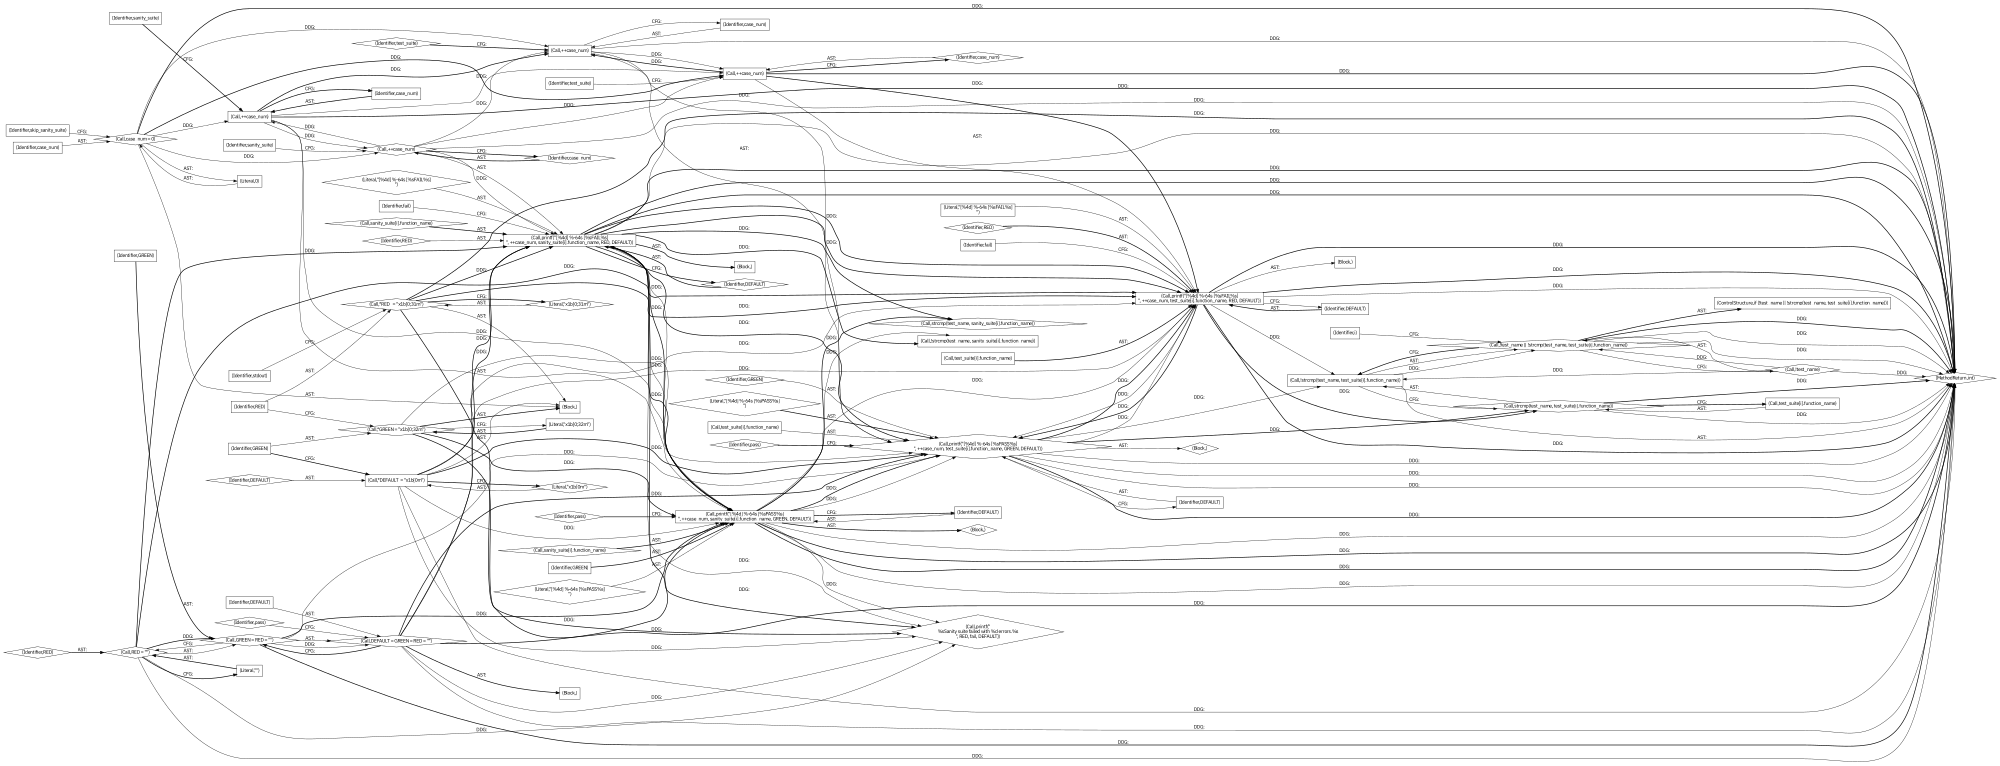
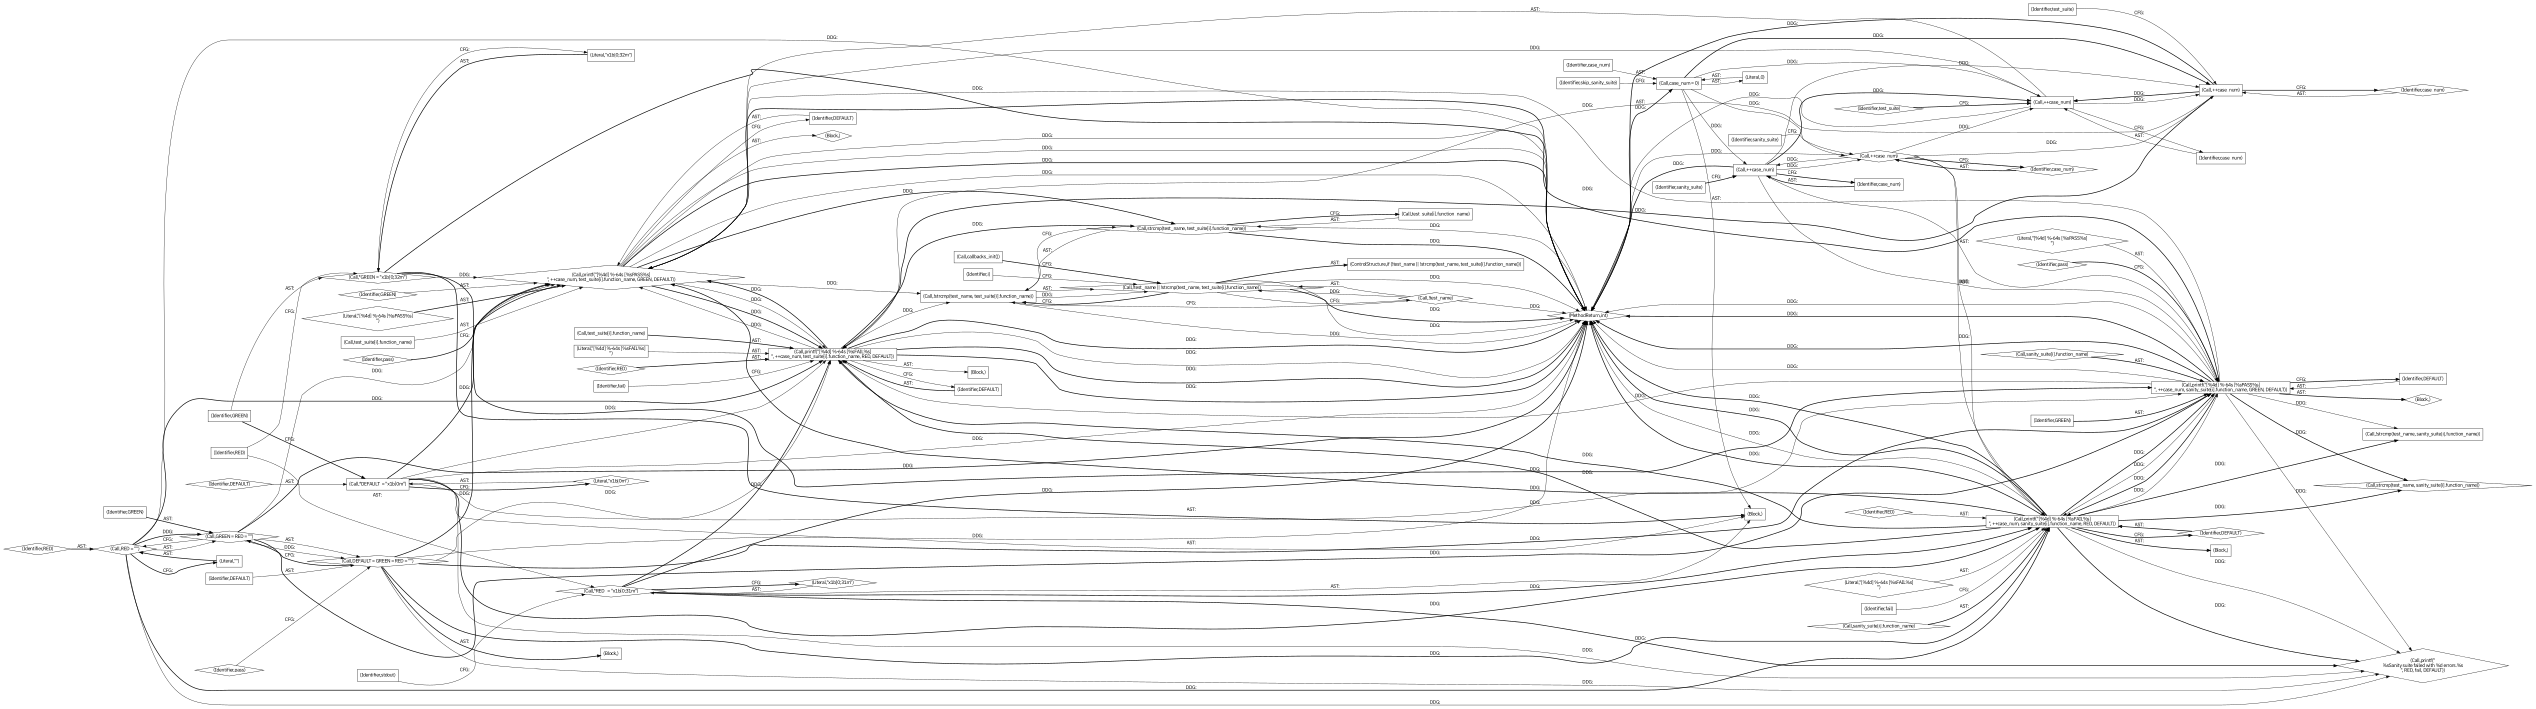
(1157, 9) -> (1631, 196)
(135, 139) -> (1679, 83)
none -> (978, 257)
(1559, 370) -> (1192, 303)
(1702, 438) -> (1336, 334)
